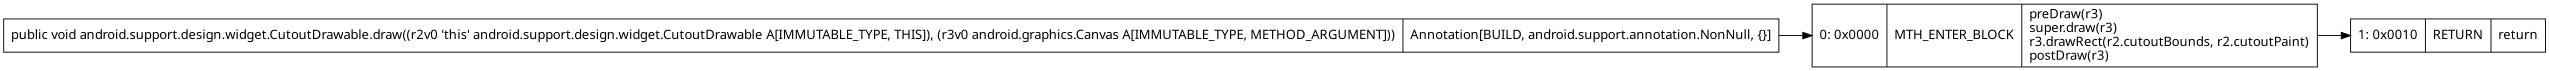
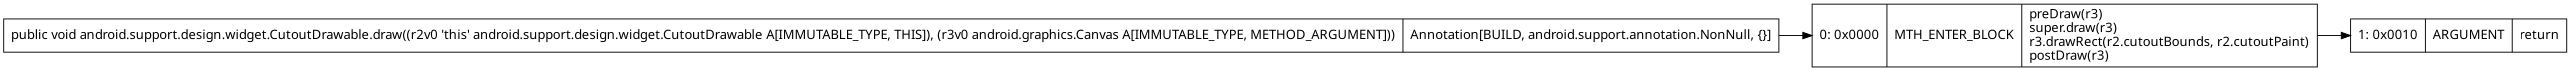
(2458, 35) -> (2469, 35)
